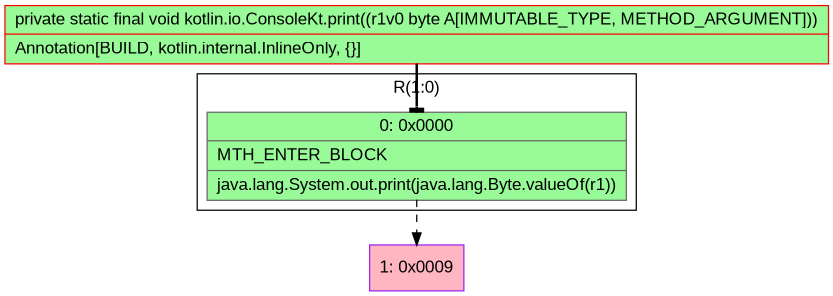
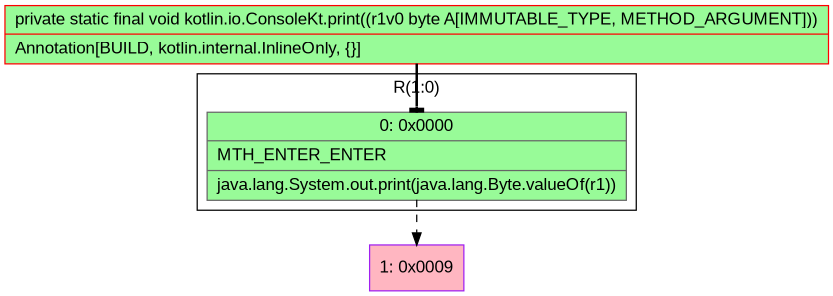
(303, 155) -> (302, 155)
